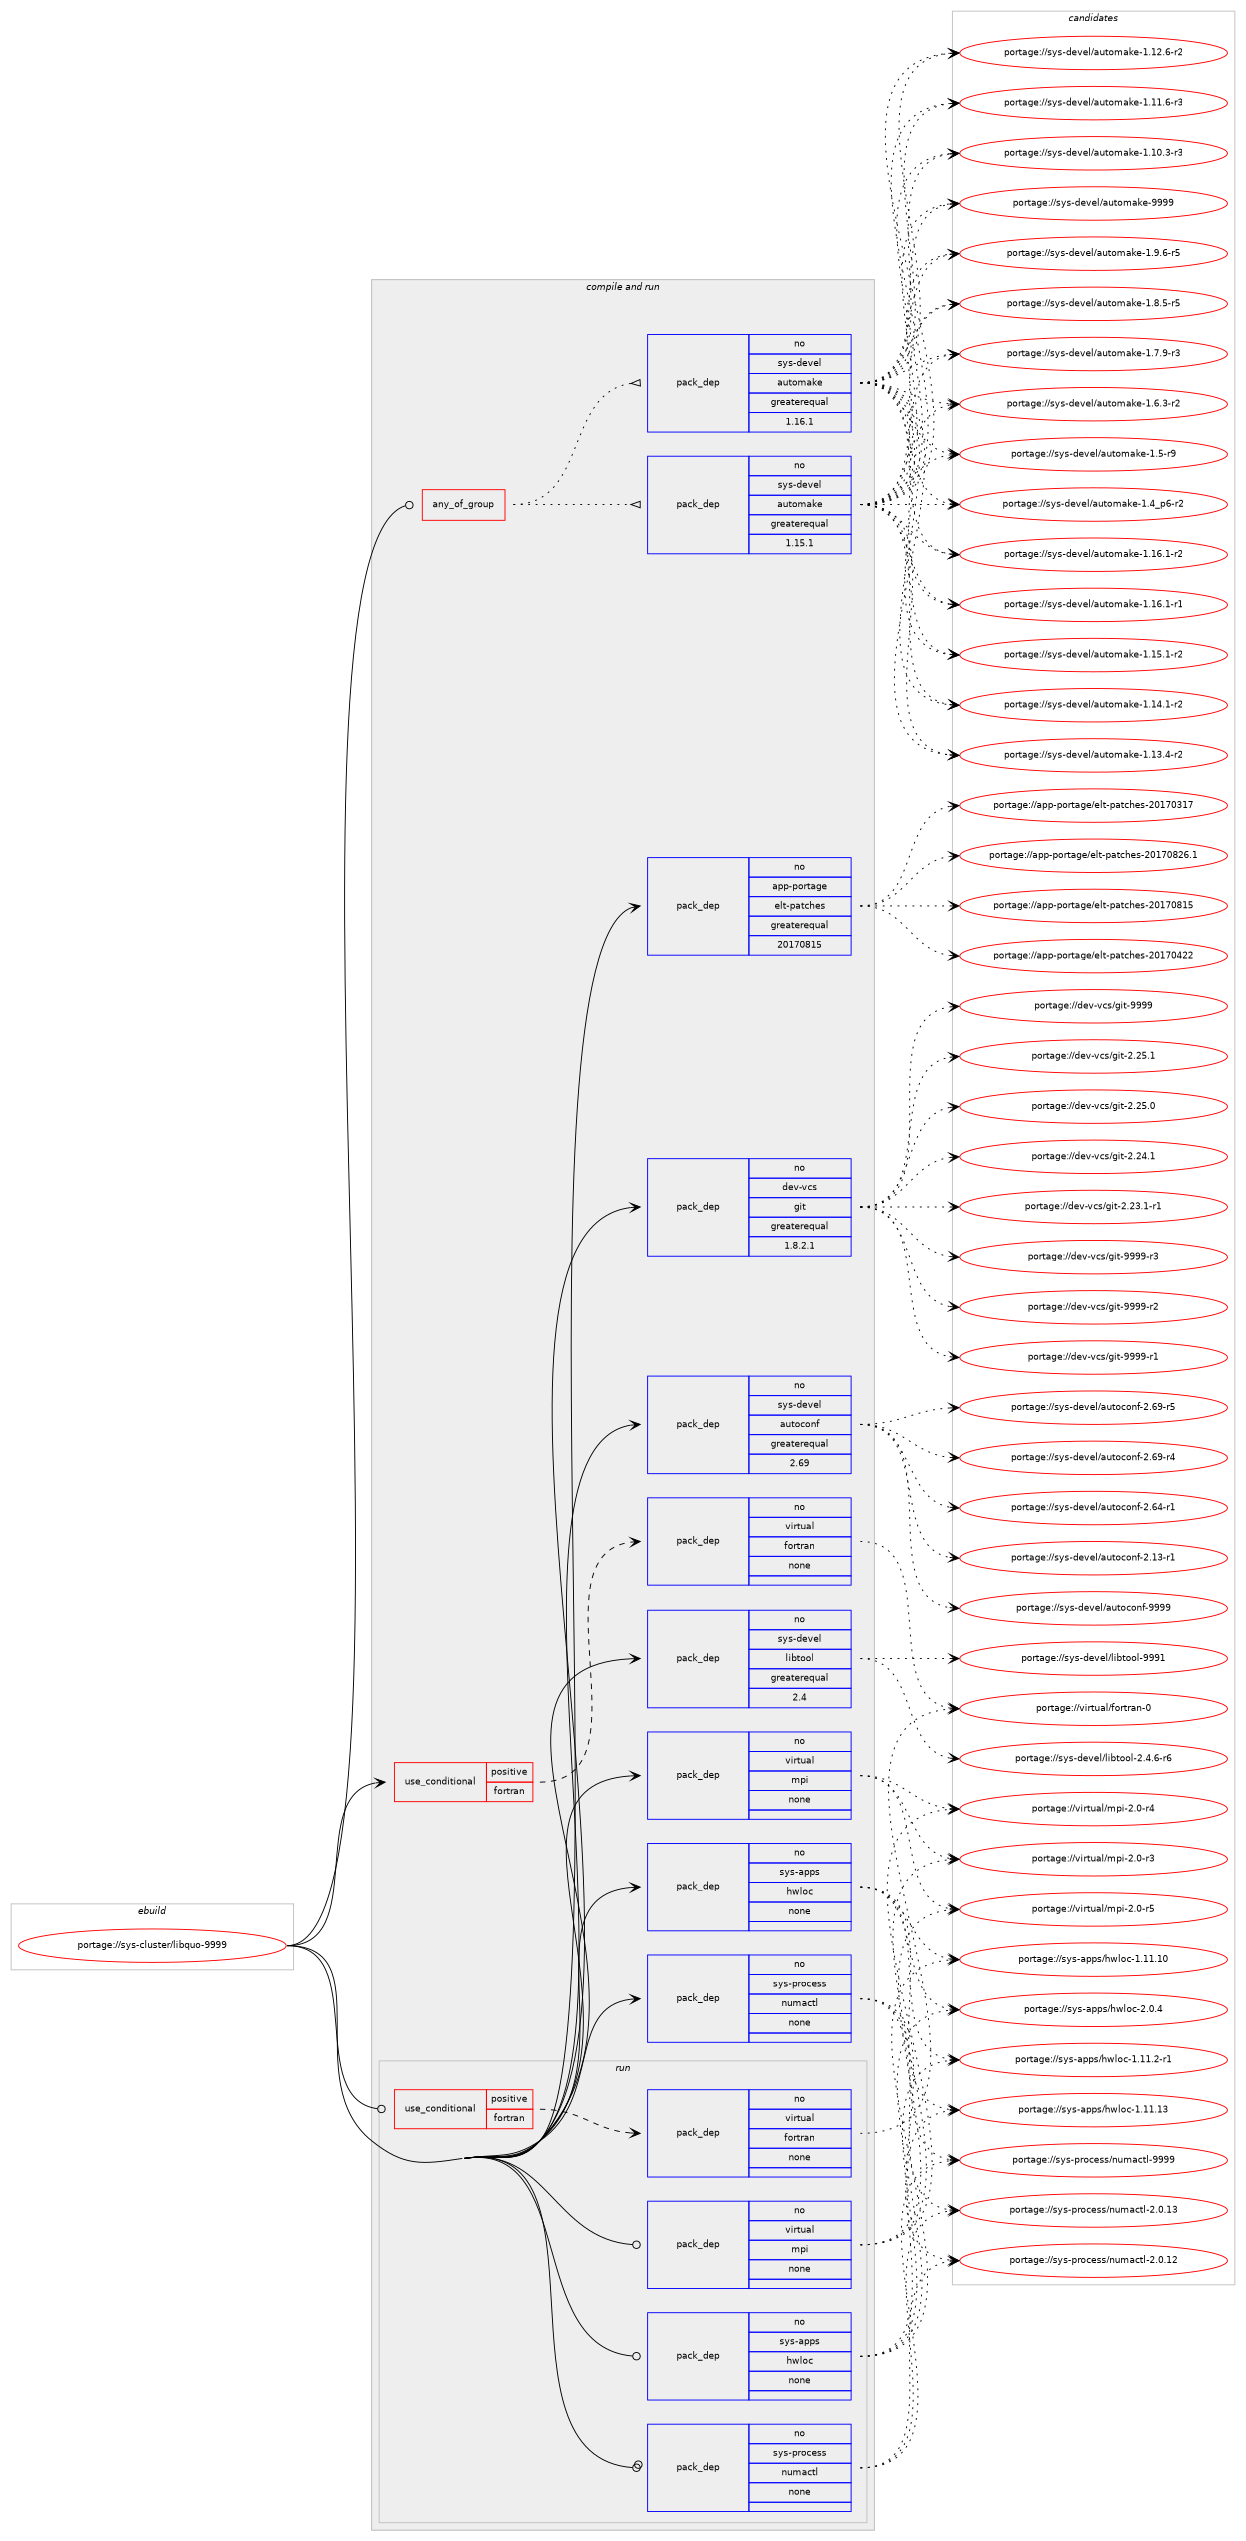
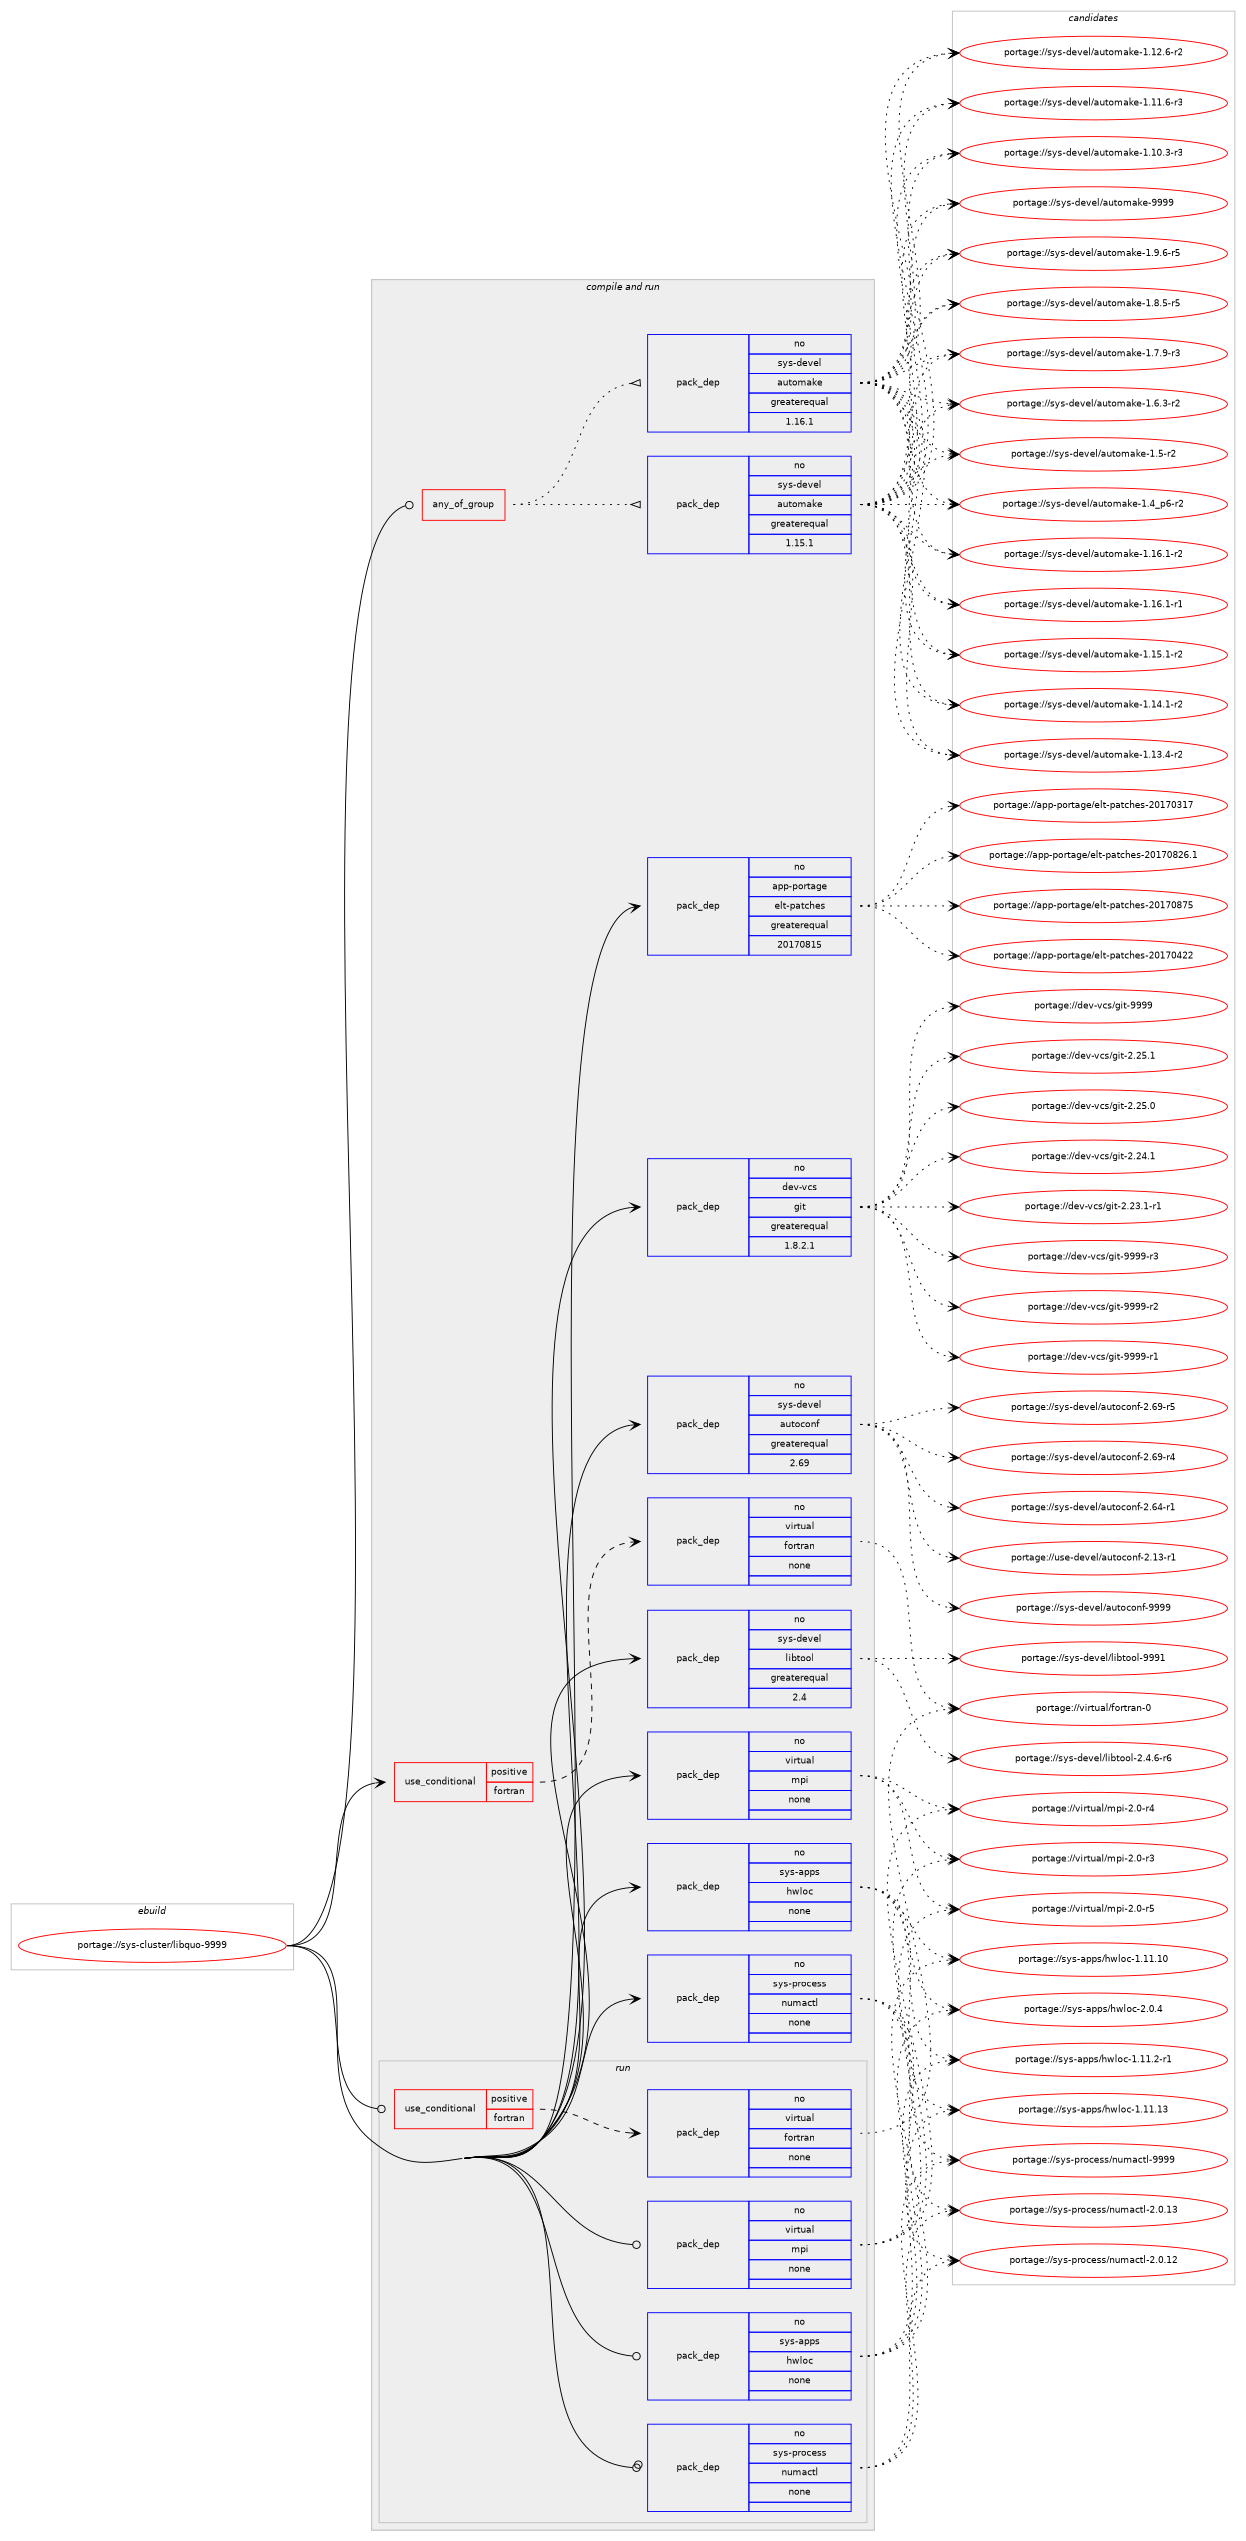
(1094, 454) -> (1094, 454)
(1094, 906) -> (1094, 906)
(1094, 1558) -> (1094, 1558)
